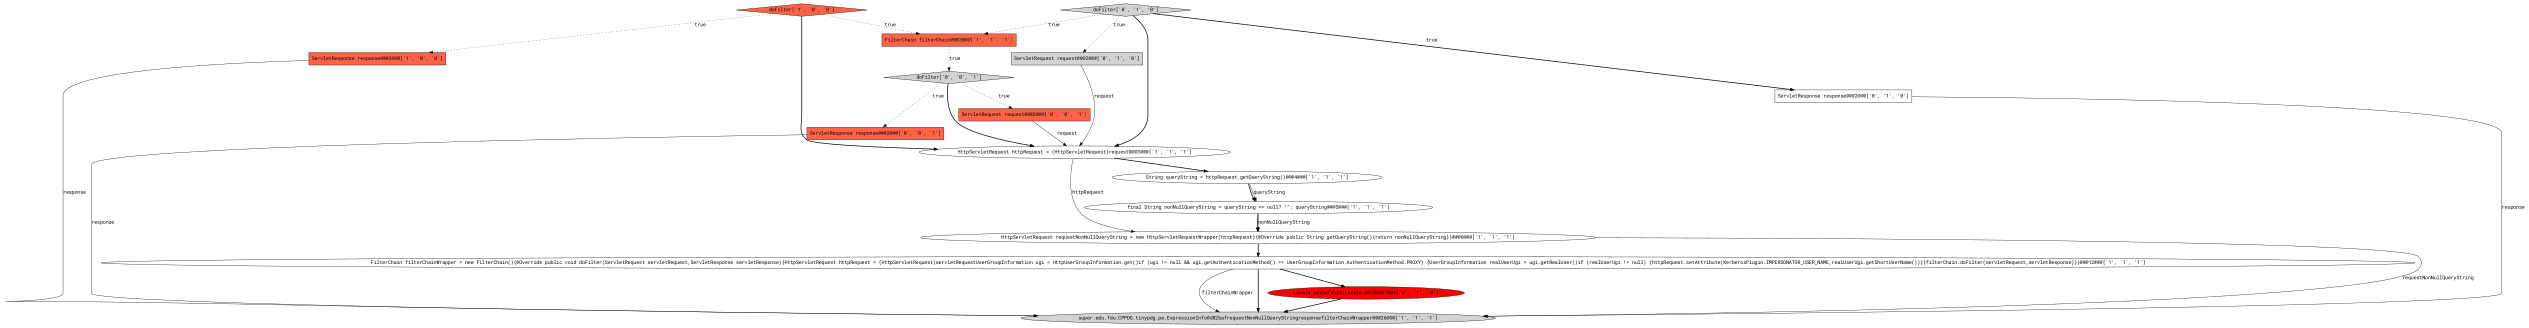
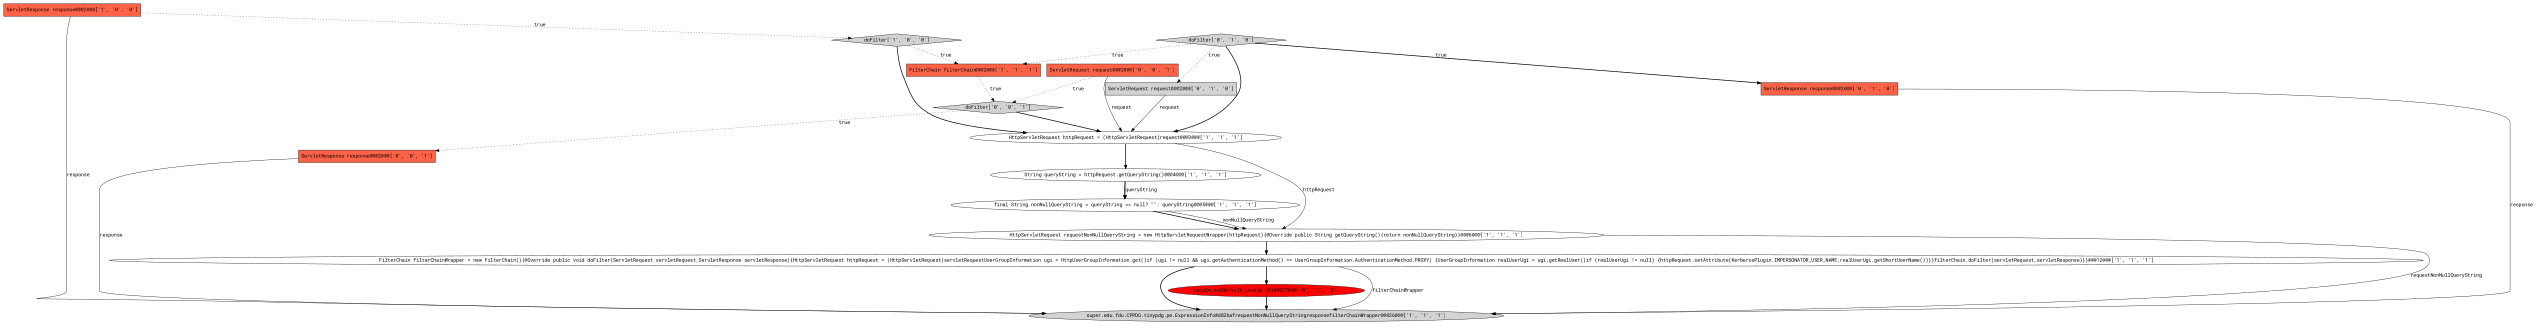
(802, 10) -> (897, 40)
(603, 33) -> (495, 25)
(984, 95) -> (1055, 89)
(1843, 96) -> (1829, 89)
